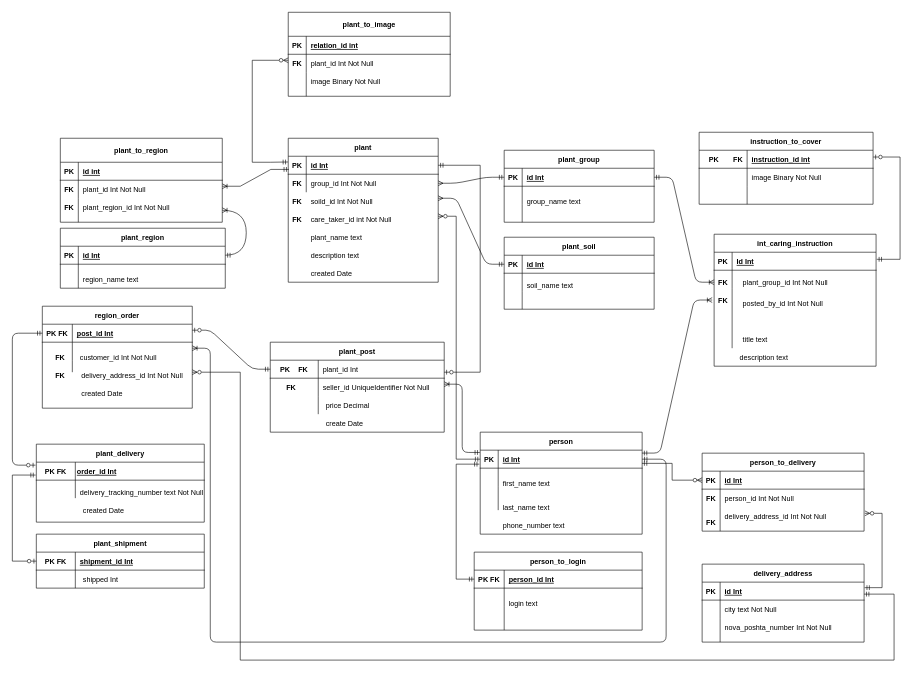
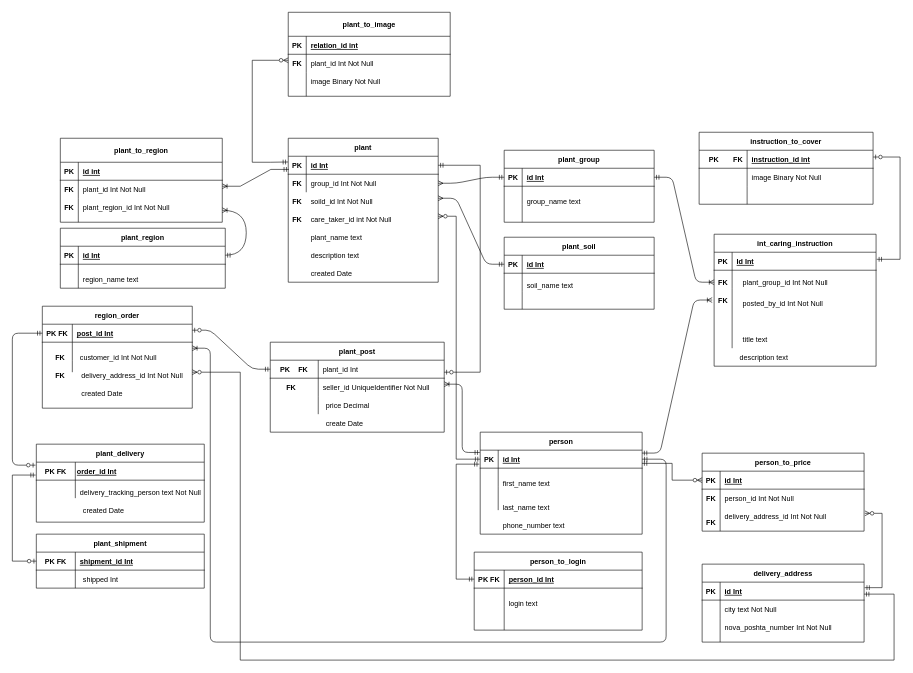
(783, 463) -> (783, 463)
(149, 493) -> (149, 493)
